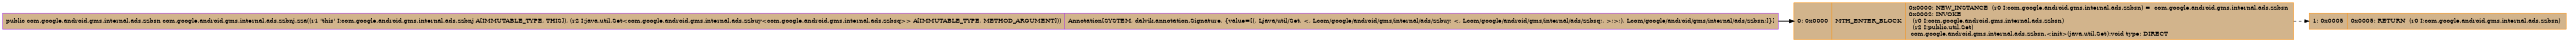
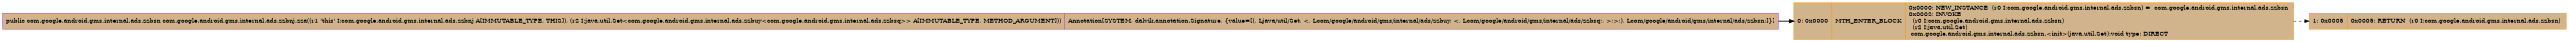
(1941, 27) -> (1938, 27)
